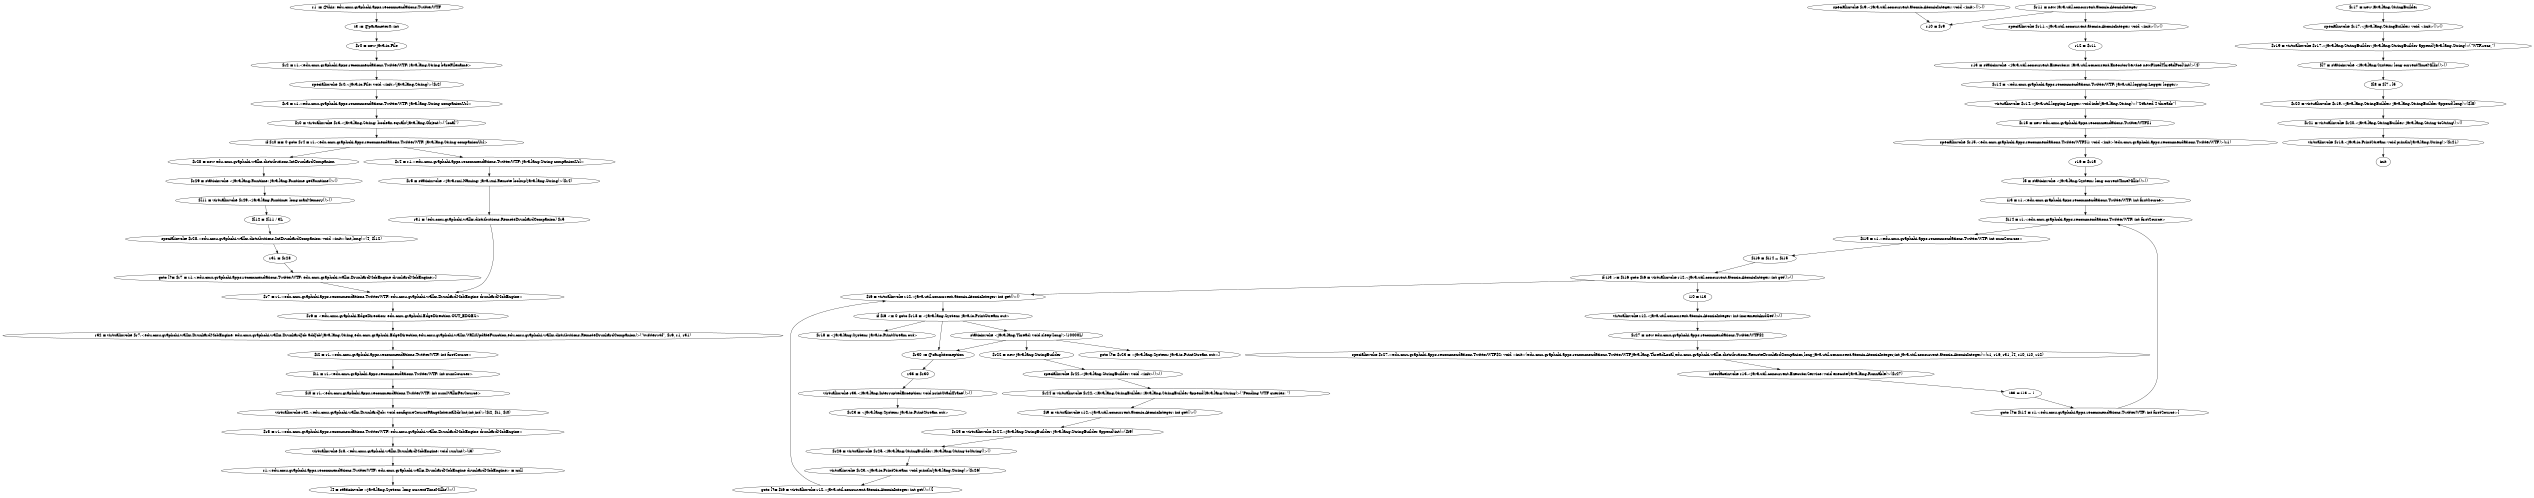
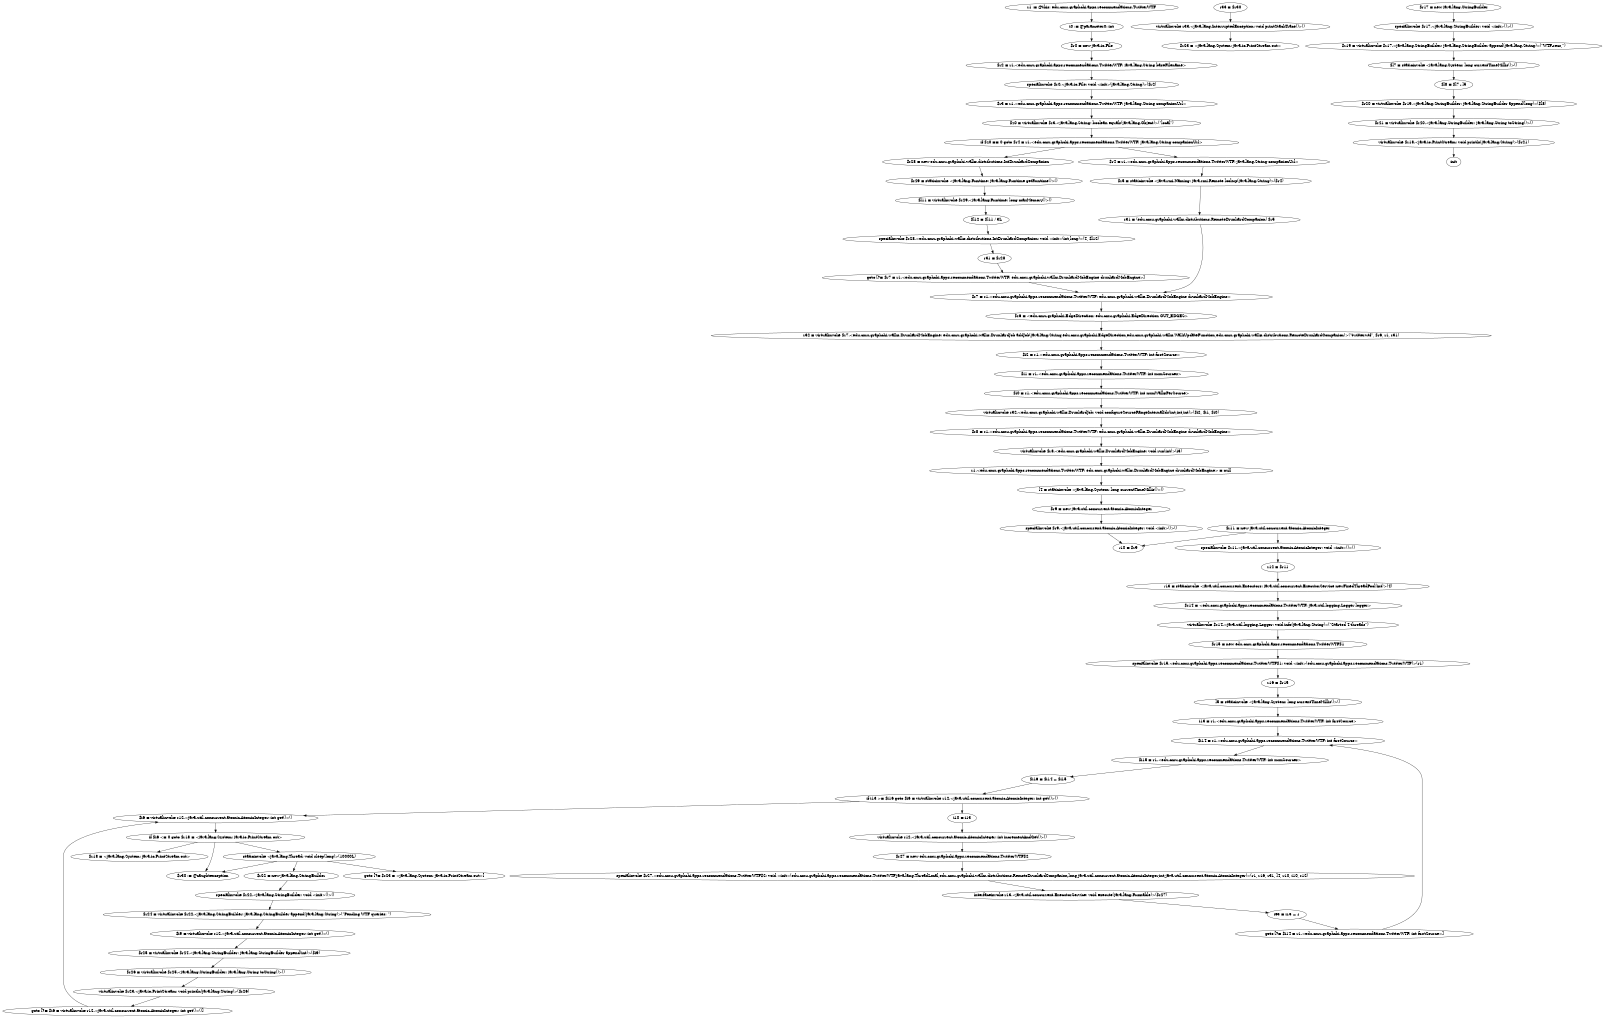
(377, 27) -> (1092, 27)
(929, 364) -> none
none -> (1101, 509)
